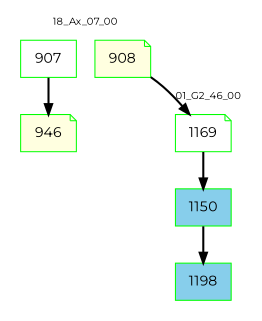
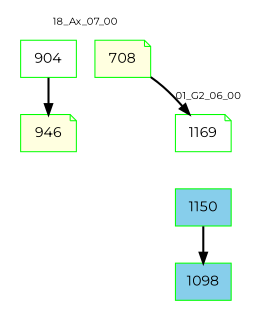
(49, 59) -> (49, 59)
(123, 59) -> (123, 59)
(208, 96) -> (208, 96)
(203, 165) -> none
(203, 282) -> (203, 282)
